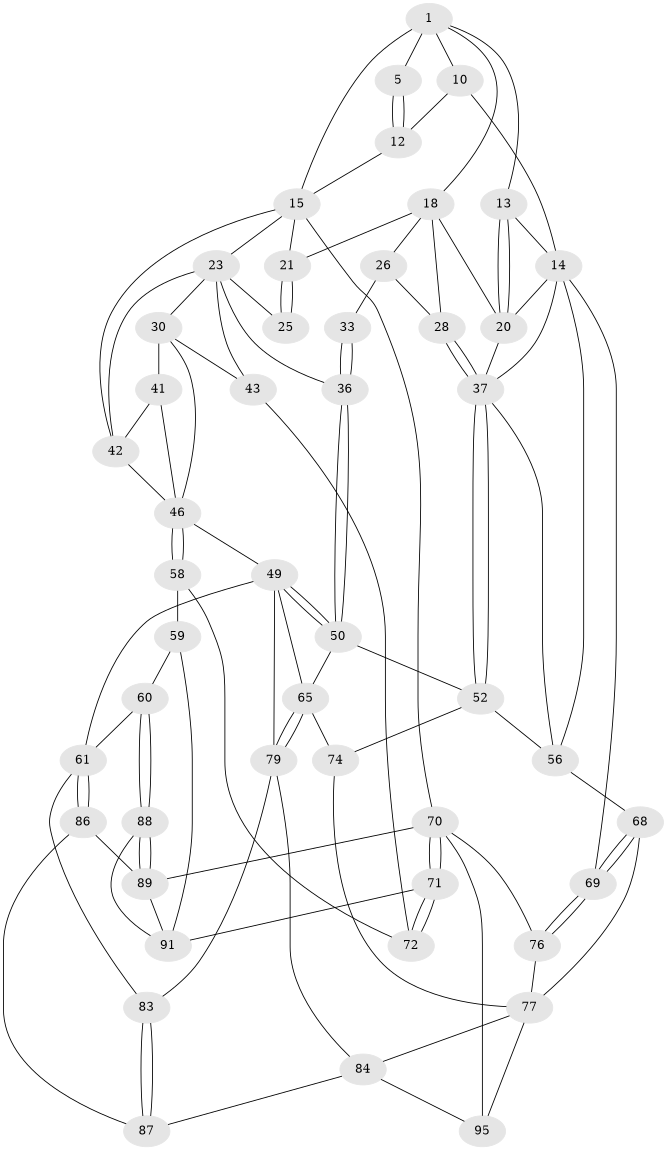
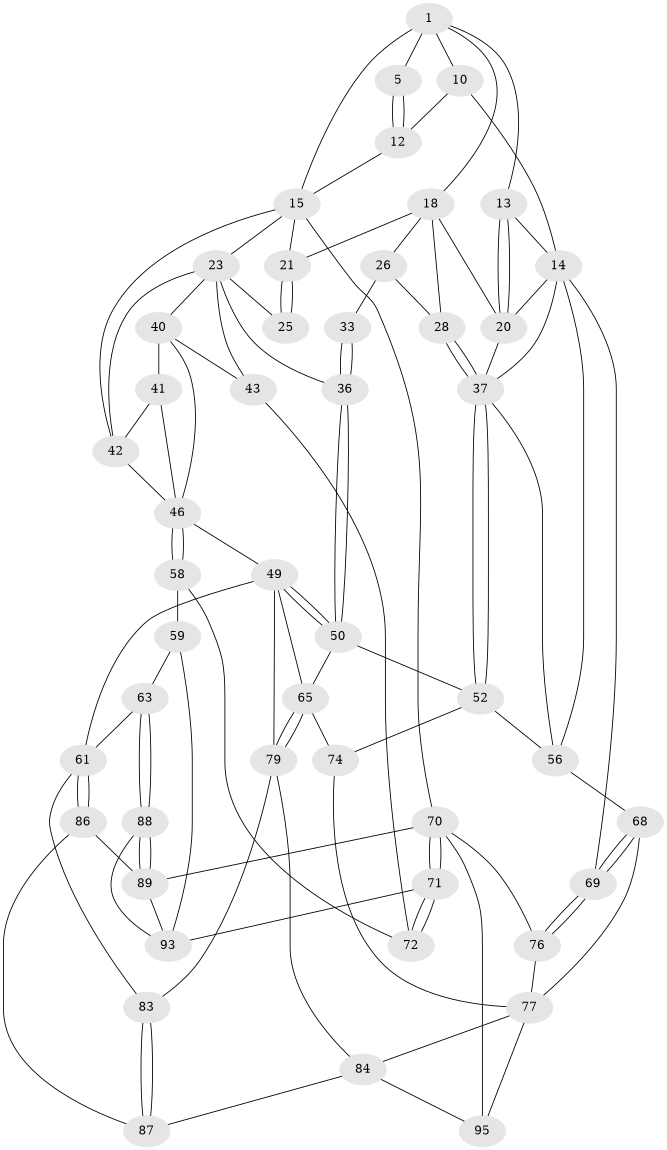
(159, 328) -> (159, 328)
(145, 699) -> (145, 699)
(168, 946) -> (168, 946)
